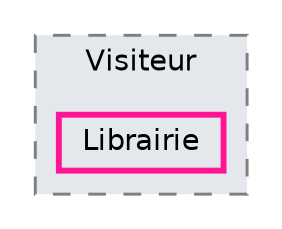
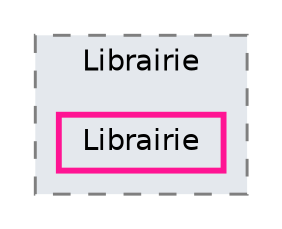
(141, 63) -> (141, 63)
